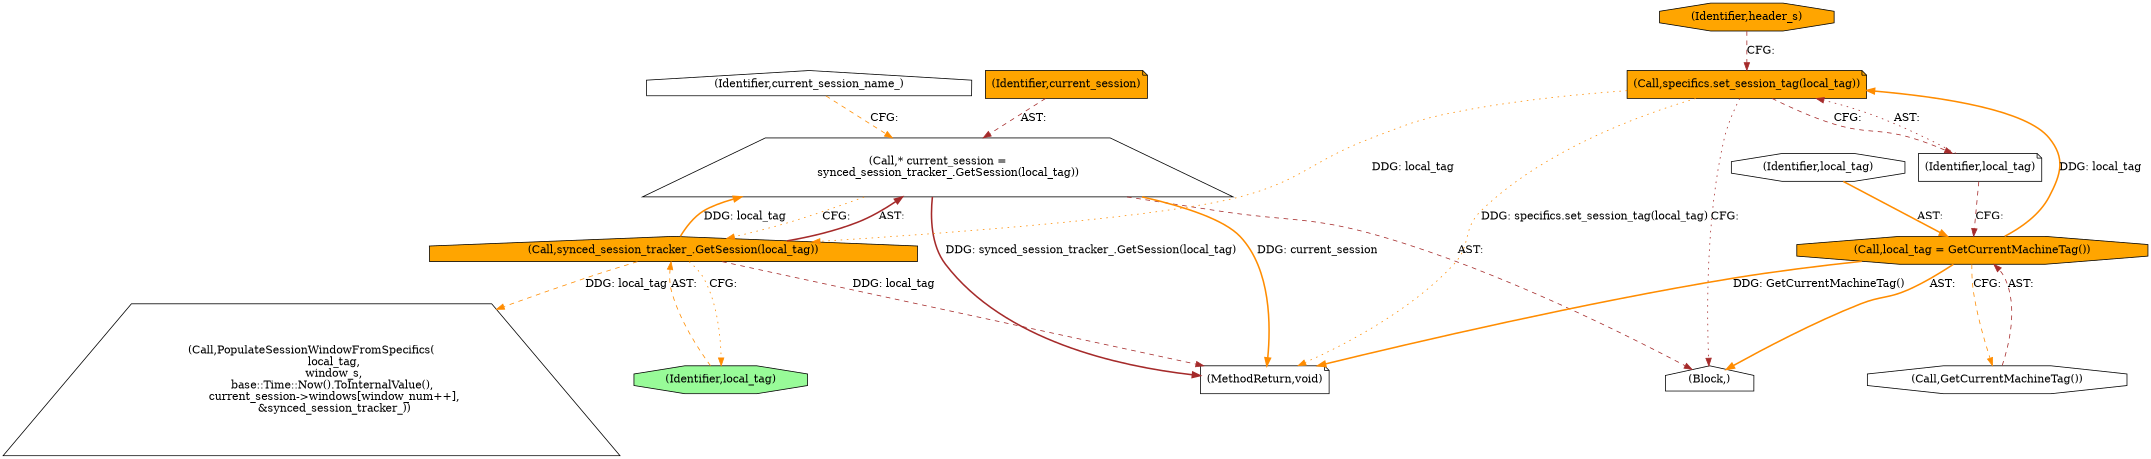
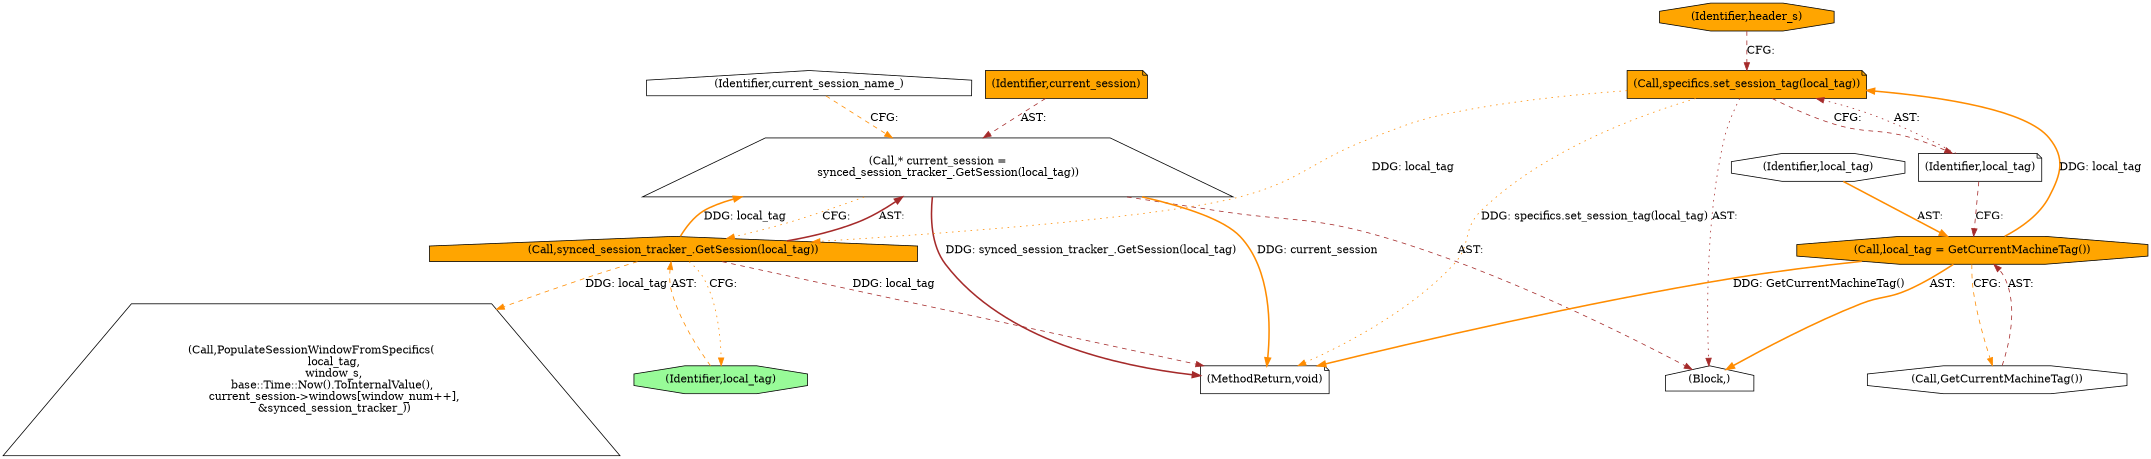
(1727, 217) -> (1727, 217)
